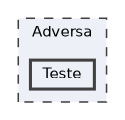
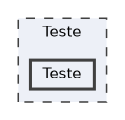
(62, 33) -> (62, 33)
